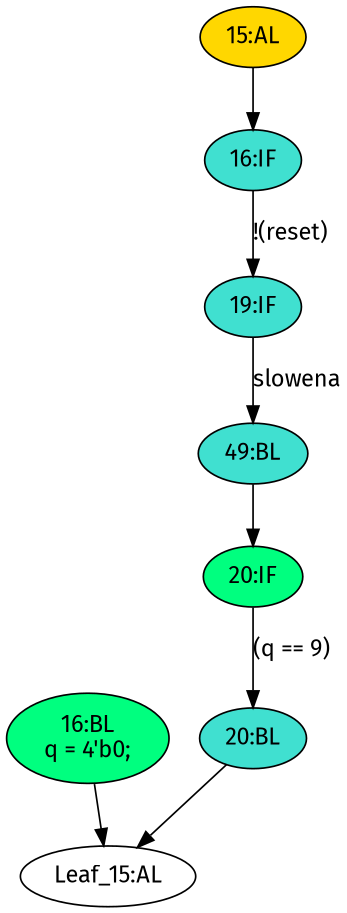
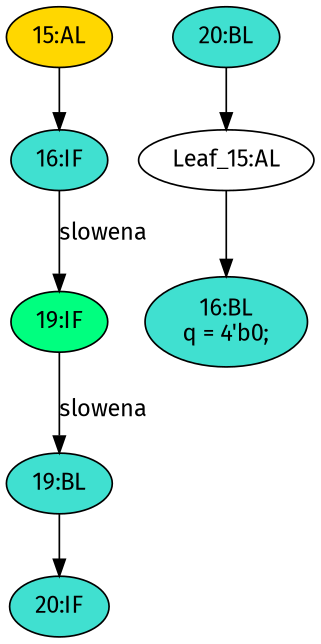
(291, 234) -> (103, 234)
(253, 307) -> (59, 322)
(253, 454) -> (59, 483)
(253, 577) -> (59, 607)
(253, 649) -> none
(88, 738) -> (226, 322)
(98, 807) -> (226, 225)
